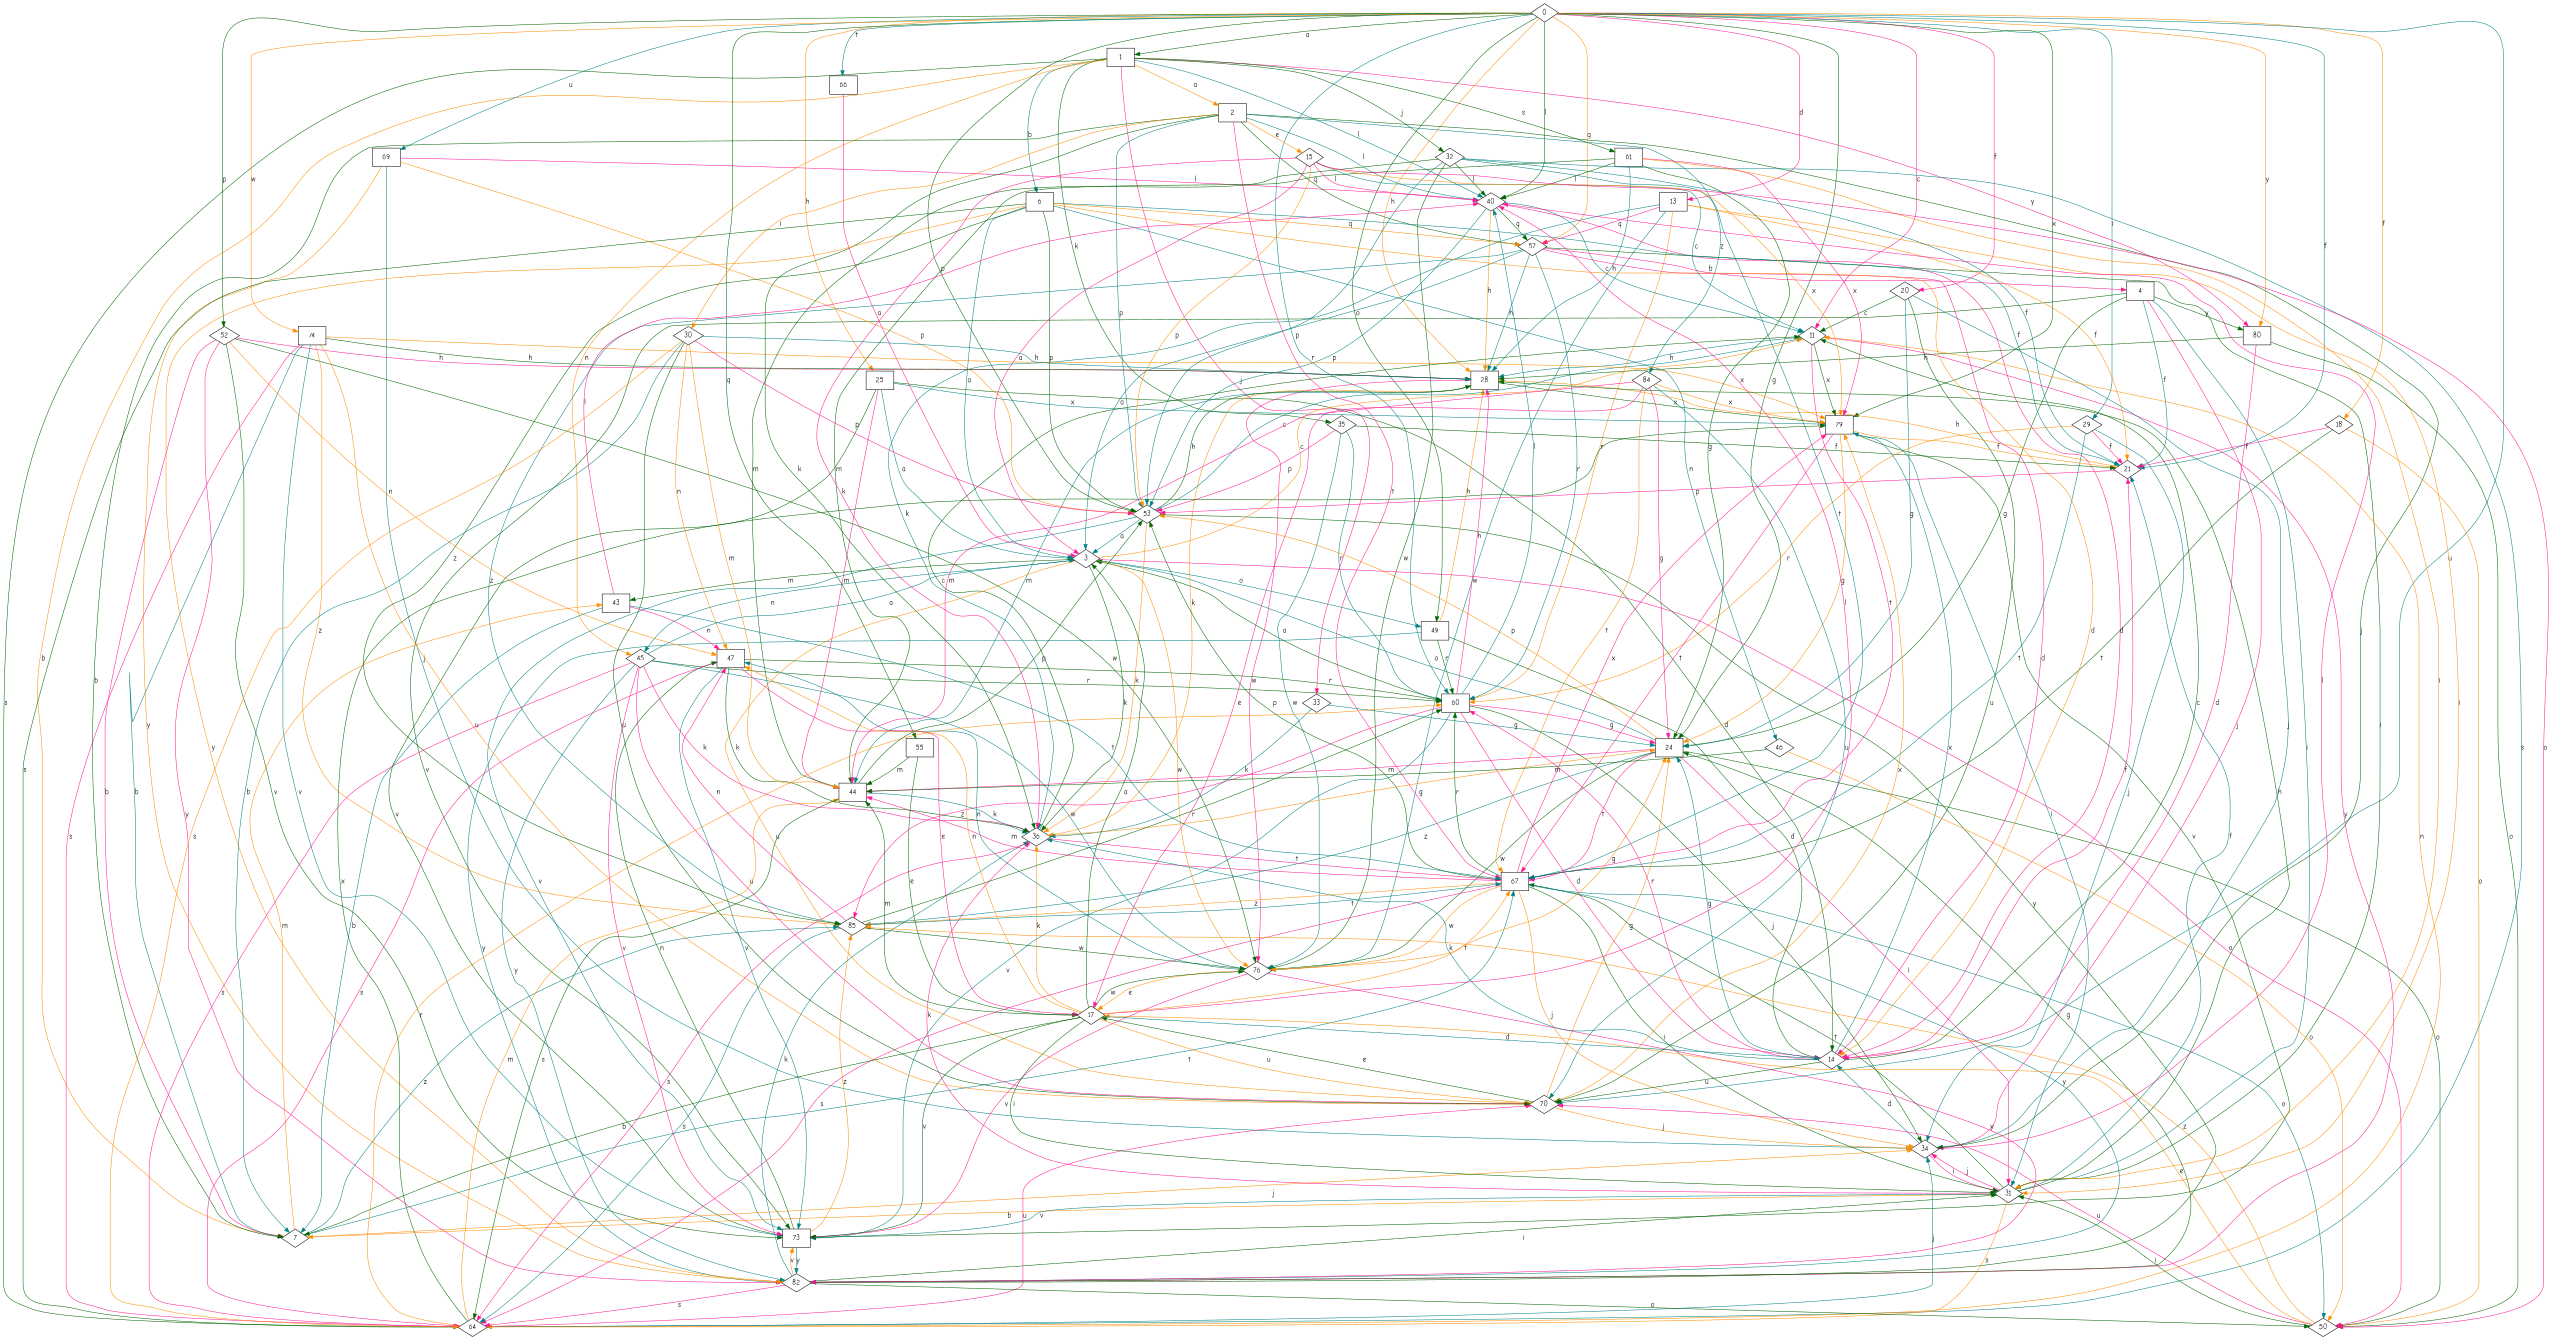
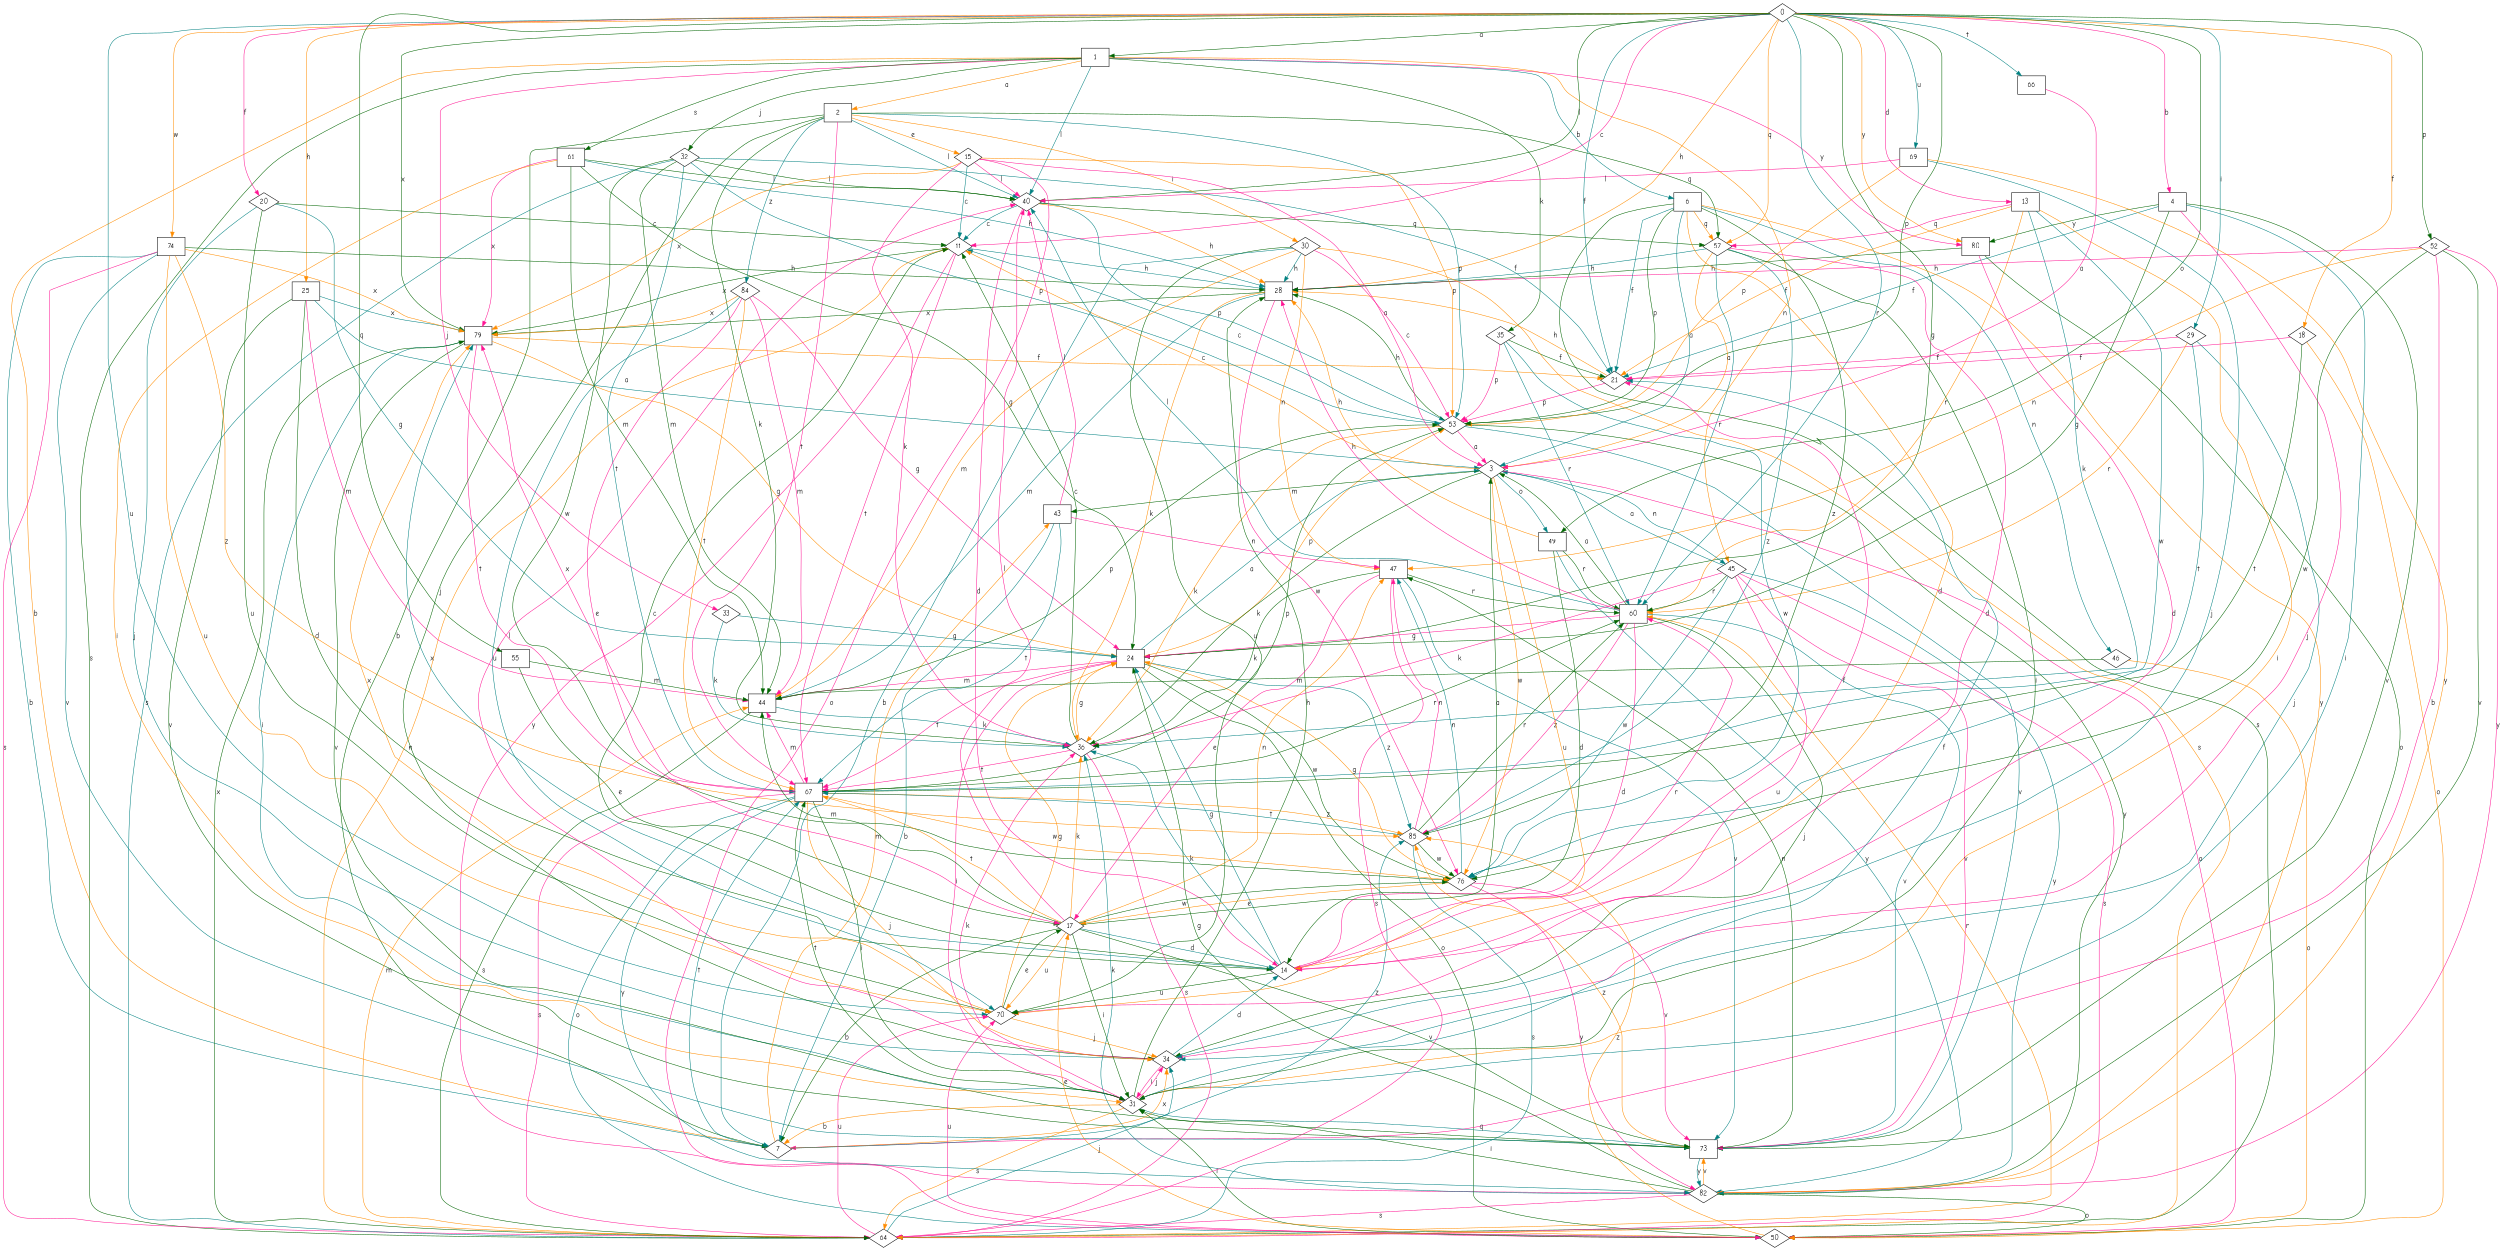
(1832, 281) -> (2049, 25)
(1217, 349) -> (1691, 414)
(857, 425) -> (1408, 336)
(1119, 535) -> (1470, 445)
(1274, 1194) -> (1165, 1104)
(1042, 1216) -> (1482, 1127)
